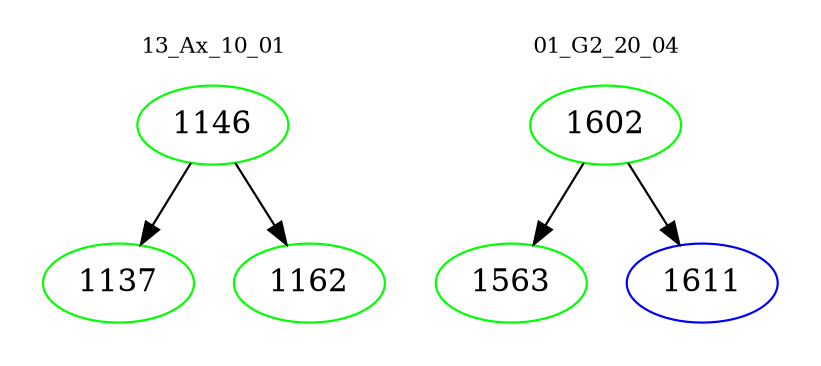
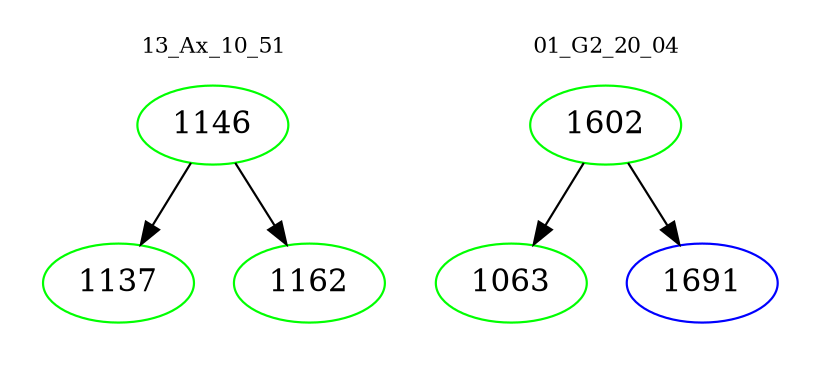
(214, 47) -> (214, 47)
(511, 283) -> (511, 283)
(702, 283) -> (702, 283)
